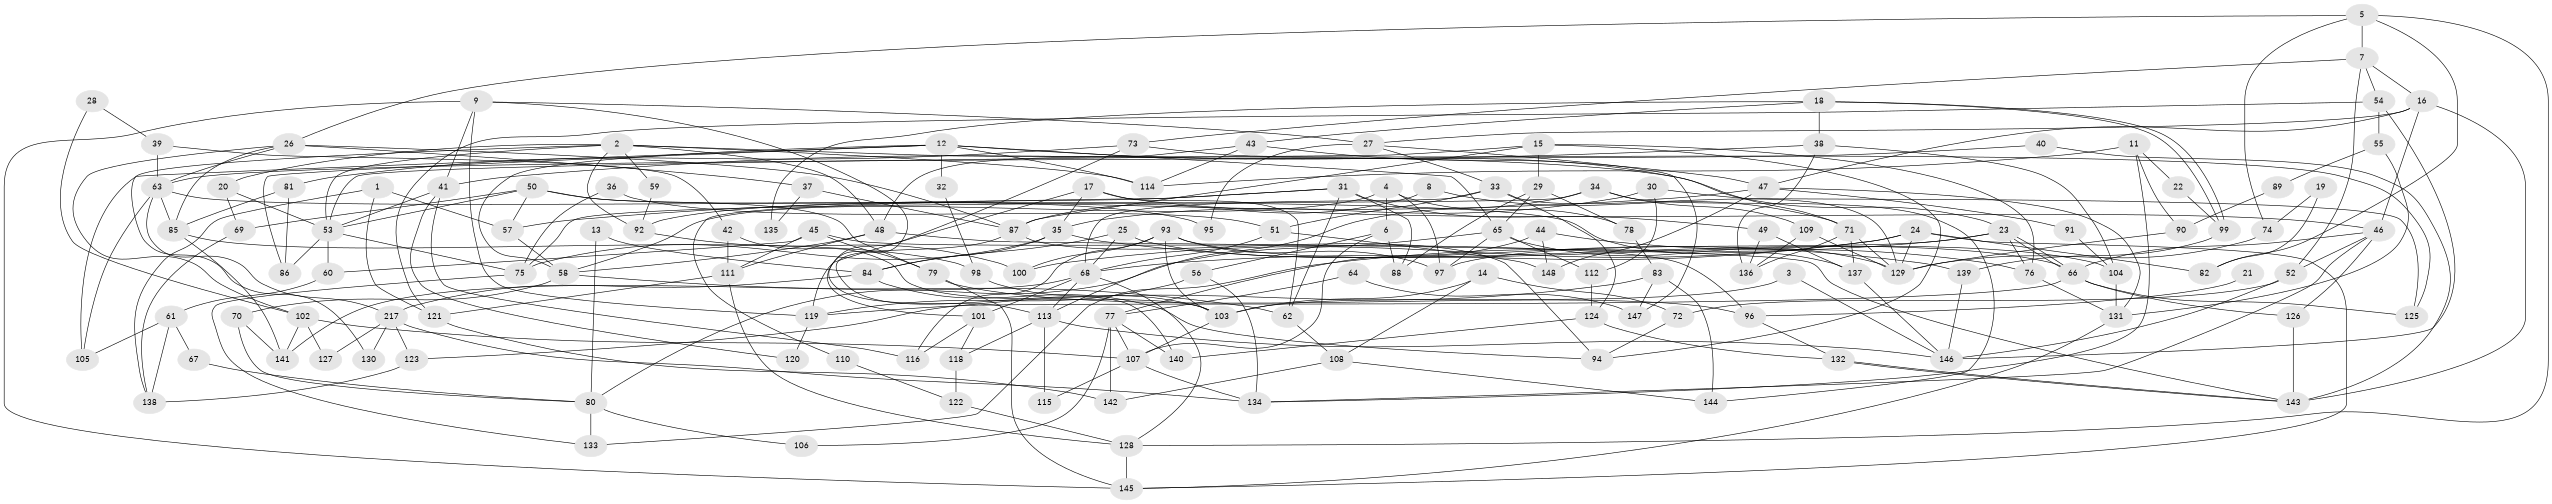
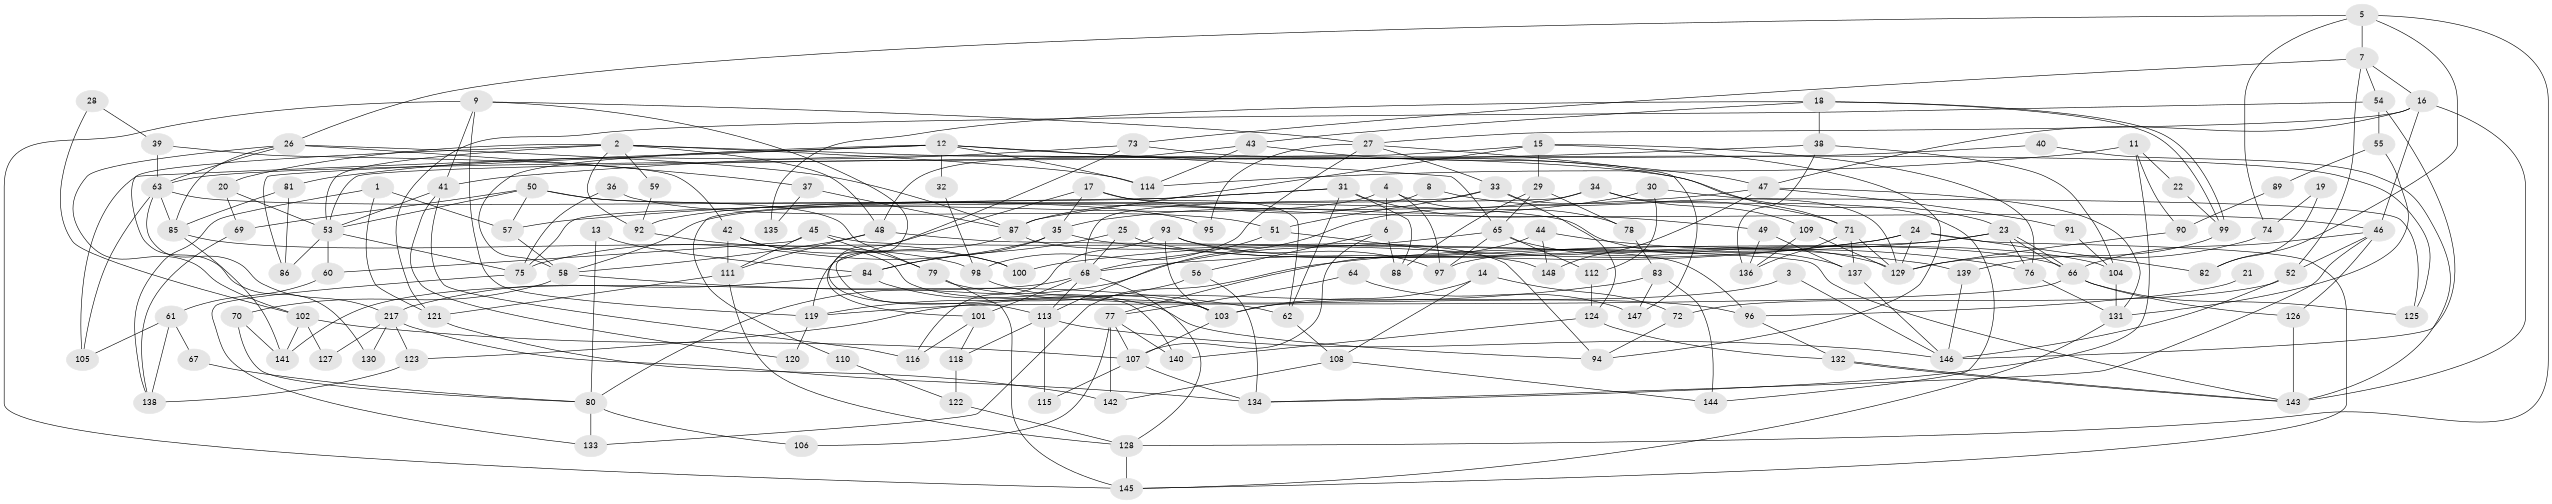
none -> (1235, 239)
(1065, 257) -> (874, 252)
